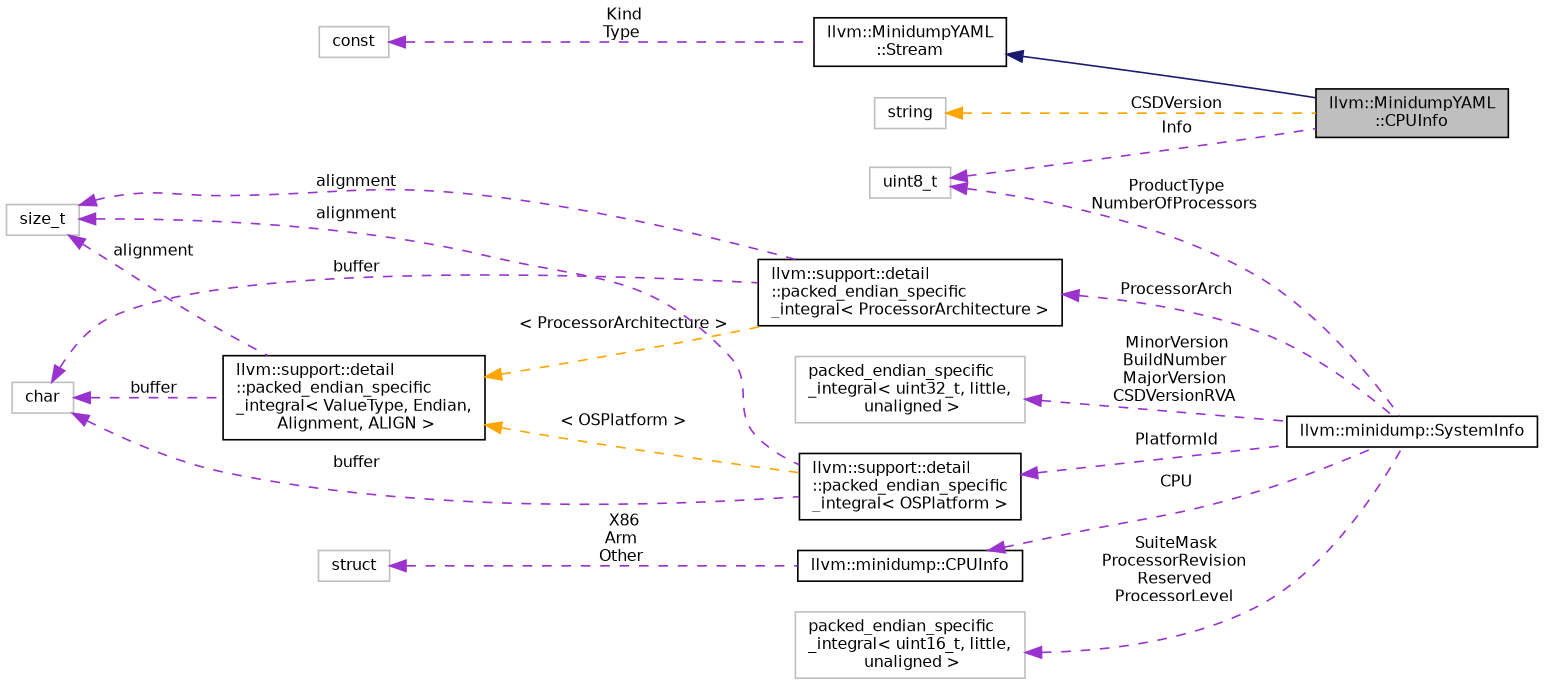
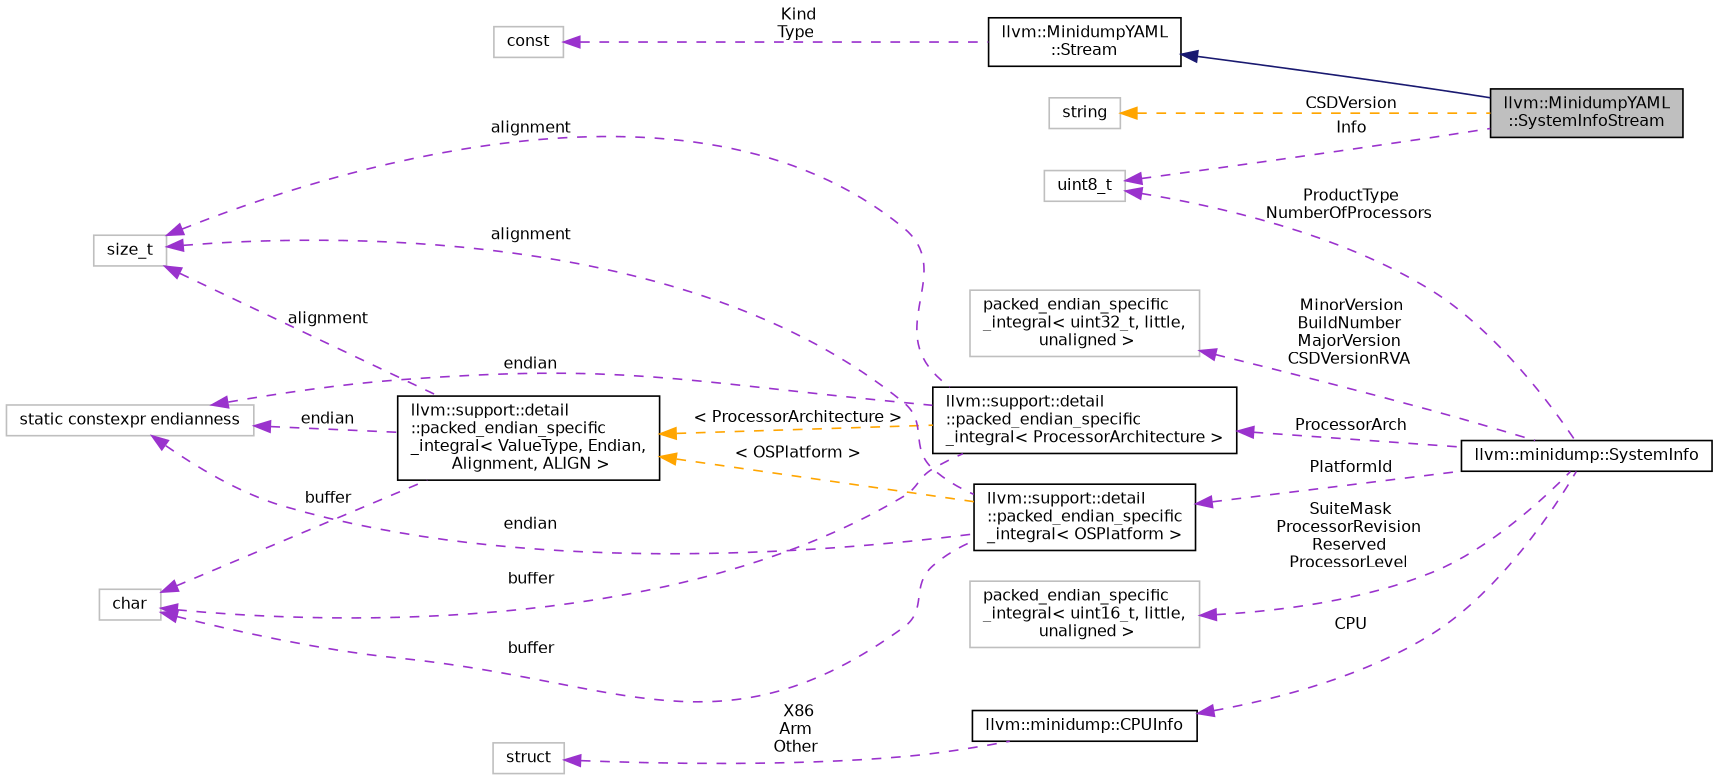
(1412, 113) -> (1587, 113)
none -> (130, 420)
